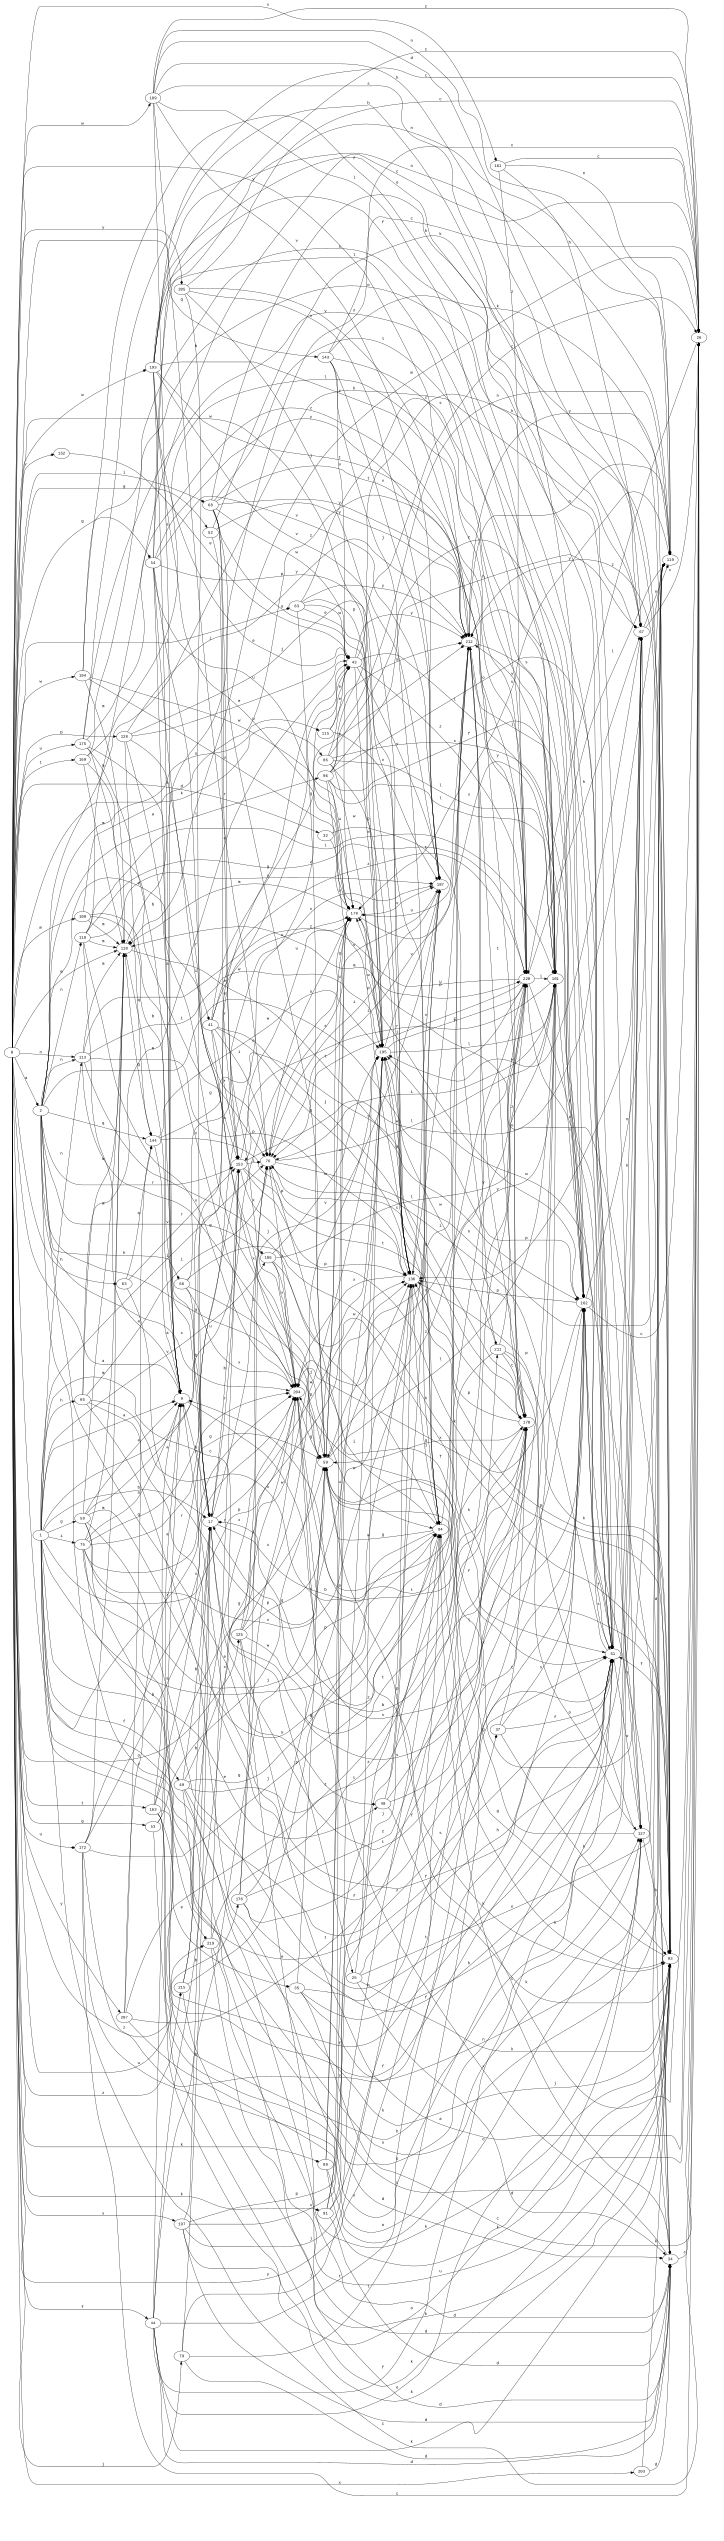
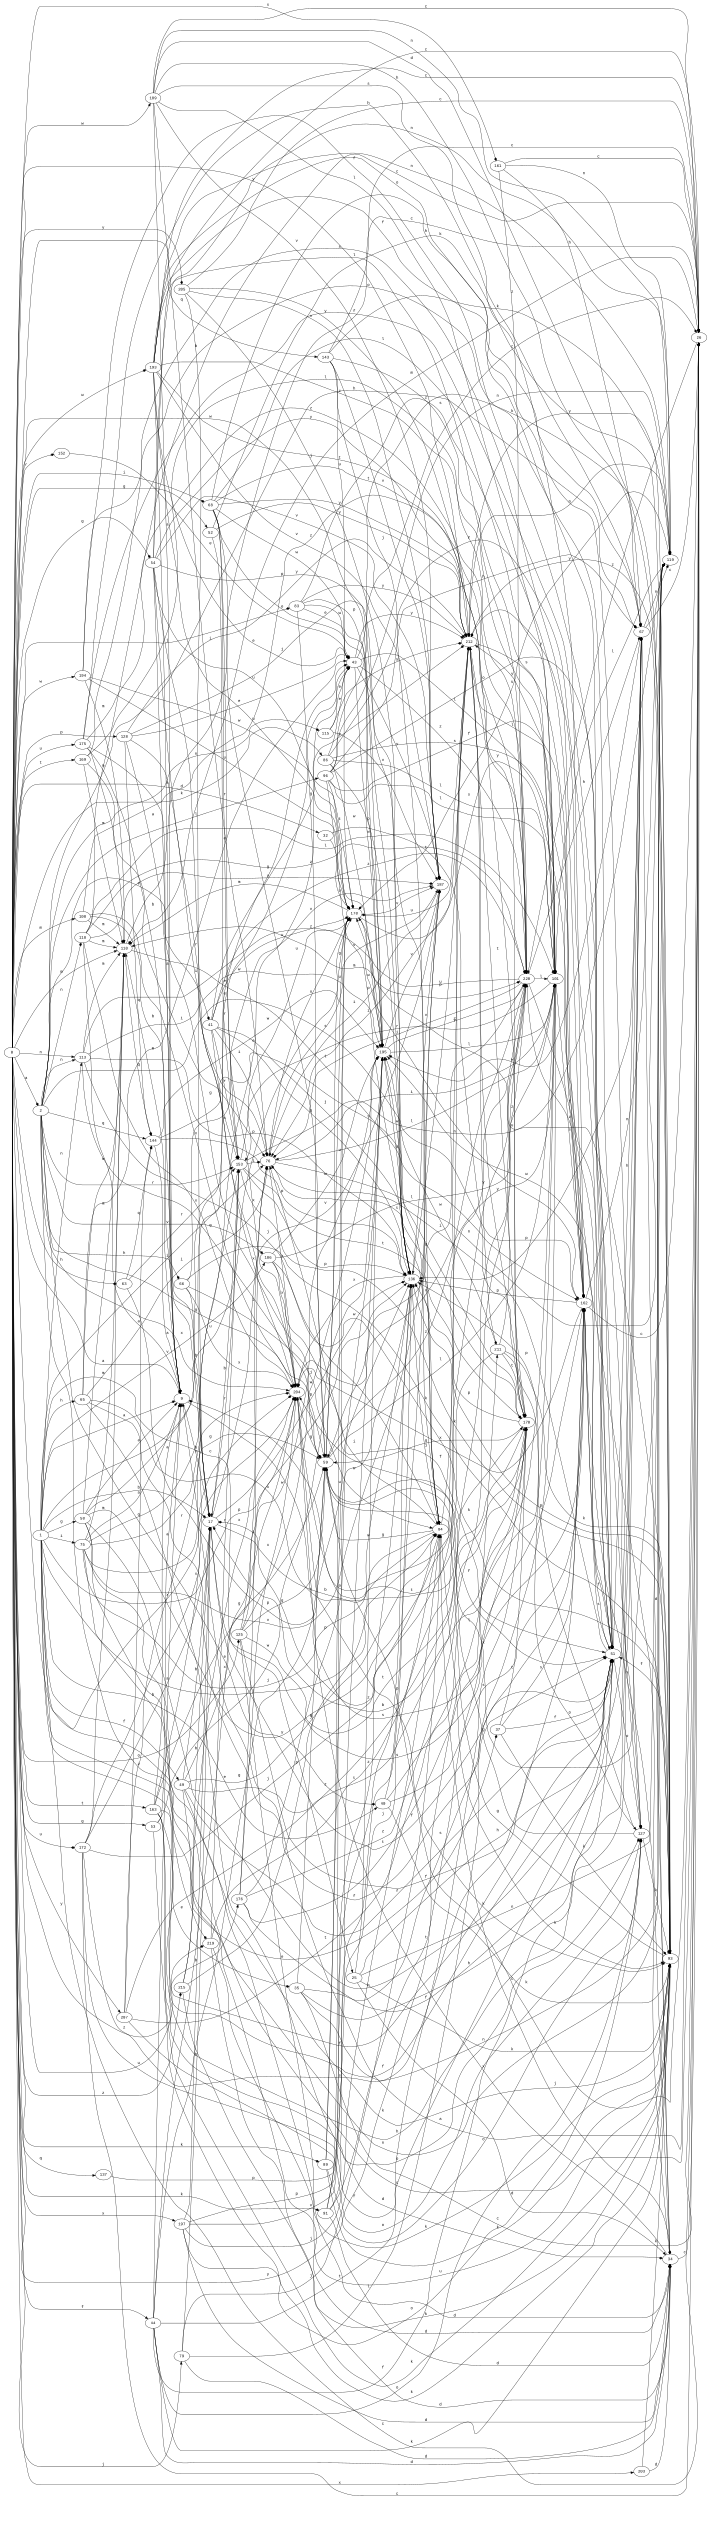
(340, 819) -> (340, 819)
none -> (103, 2175)
